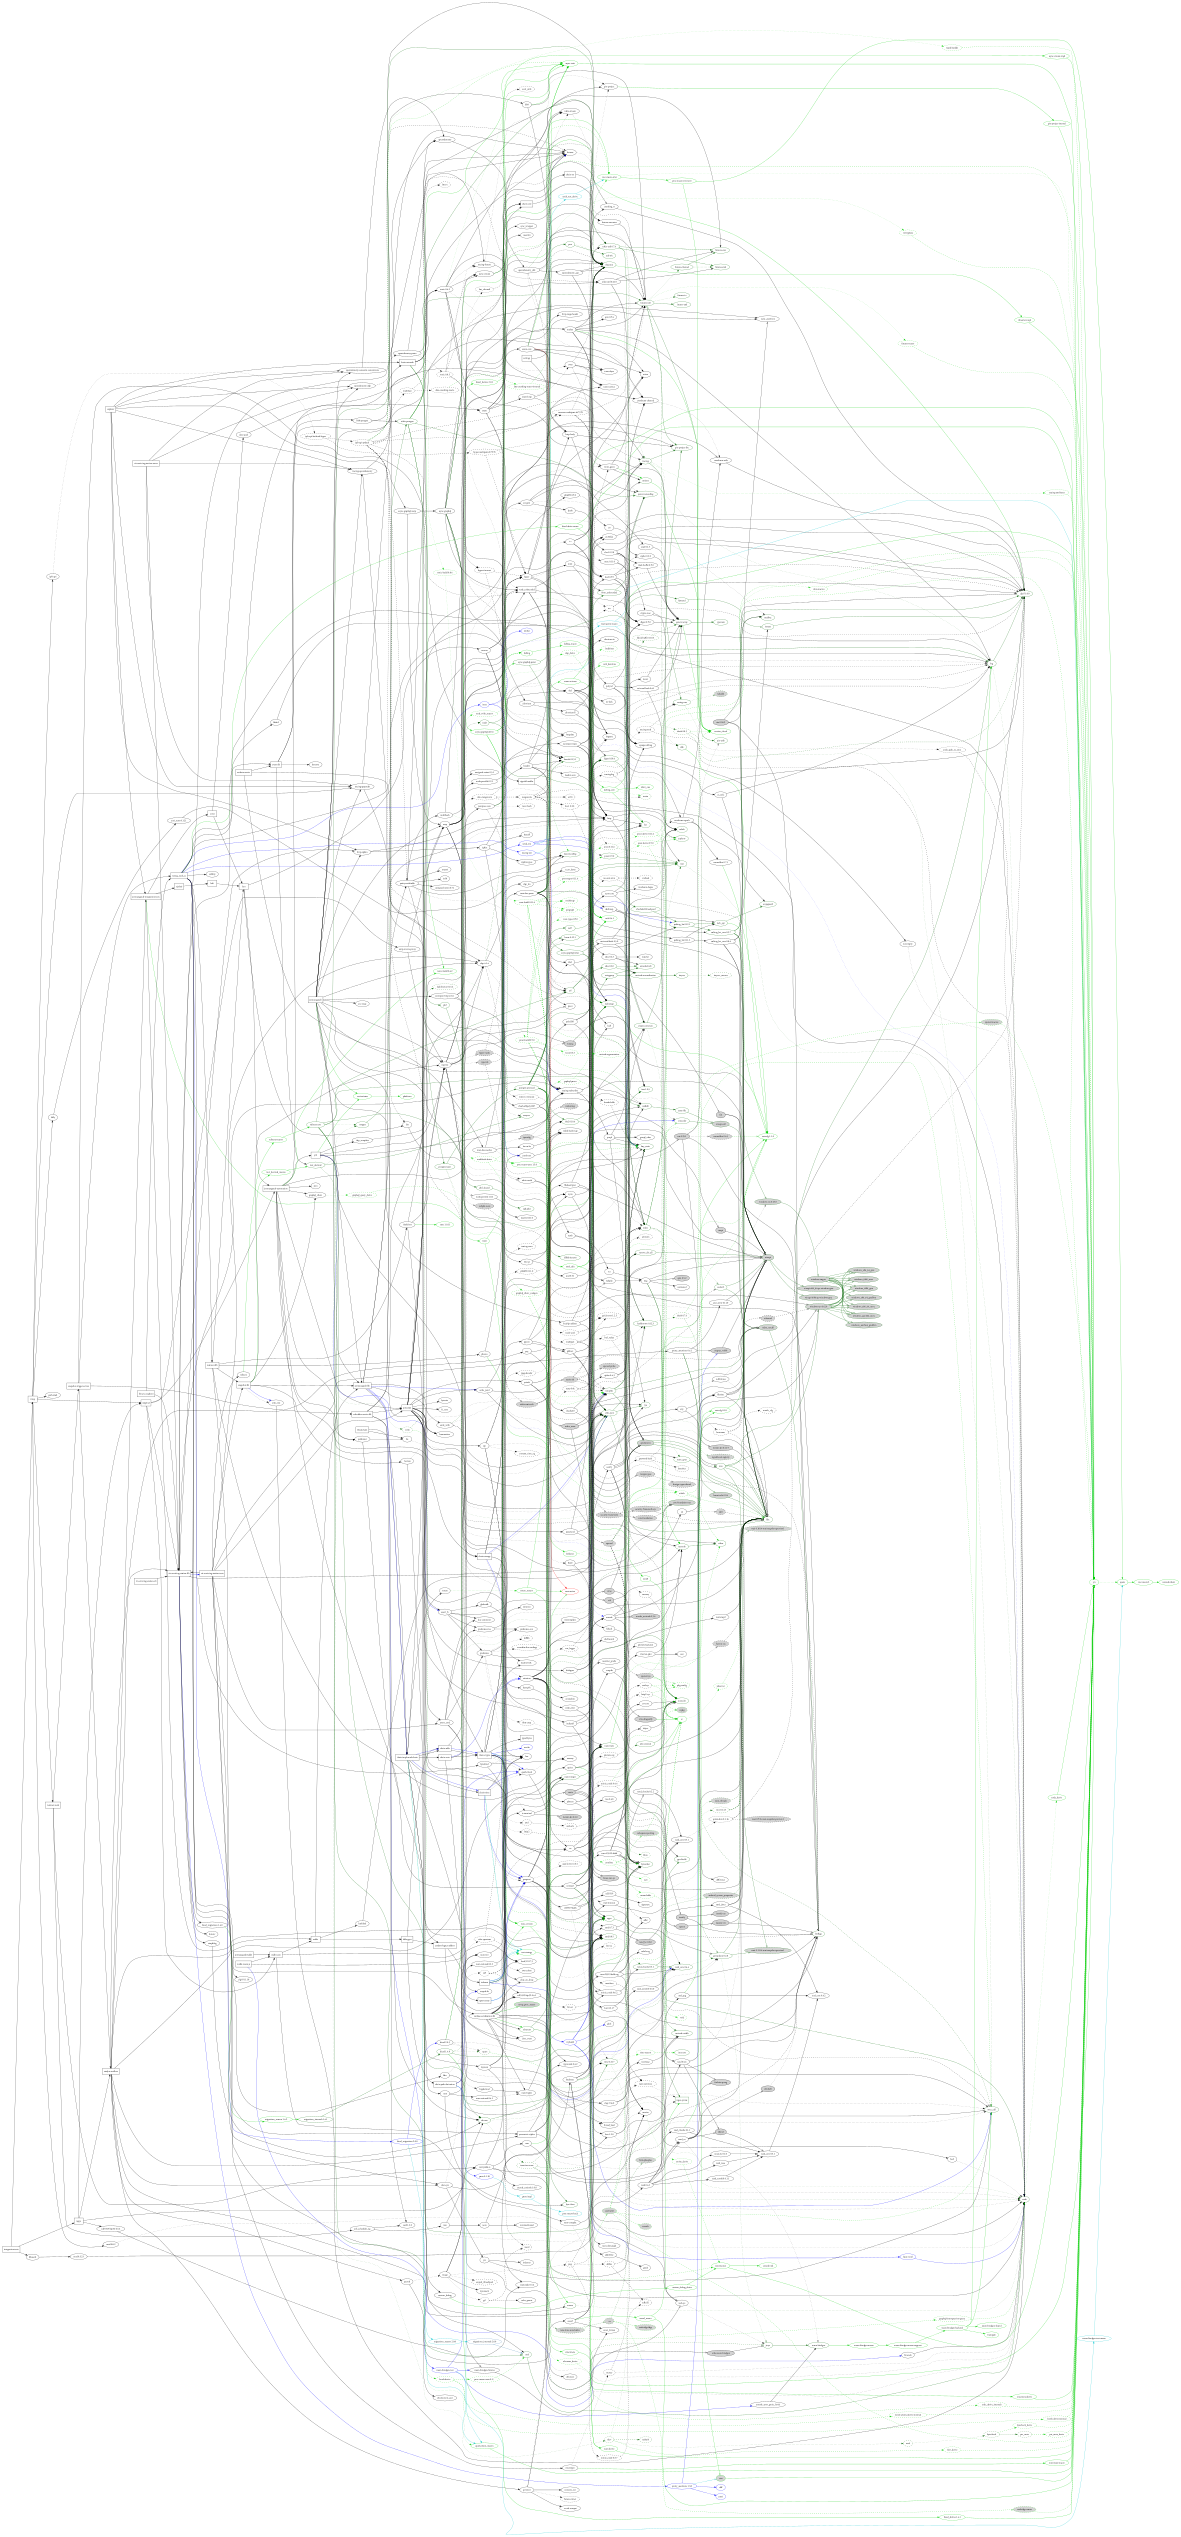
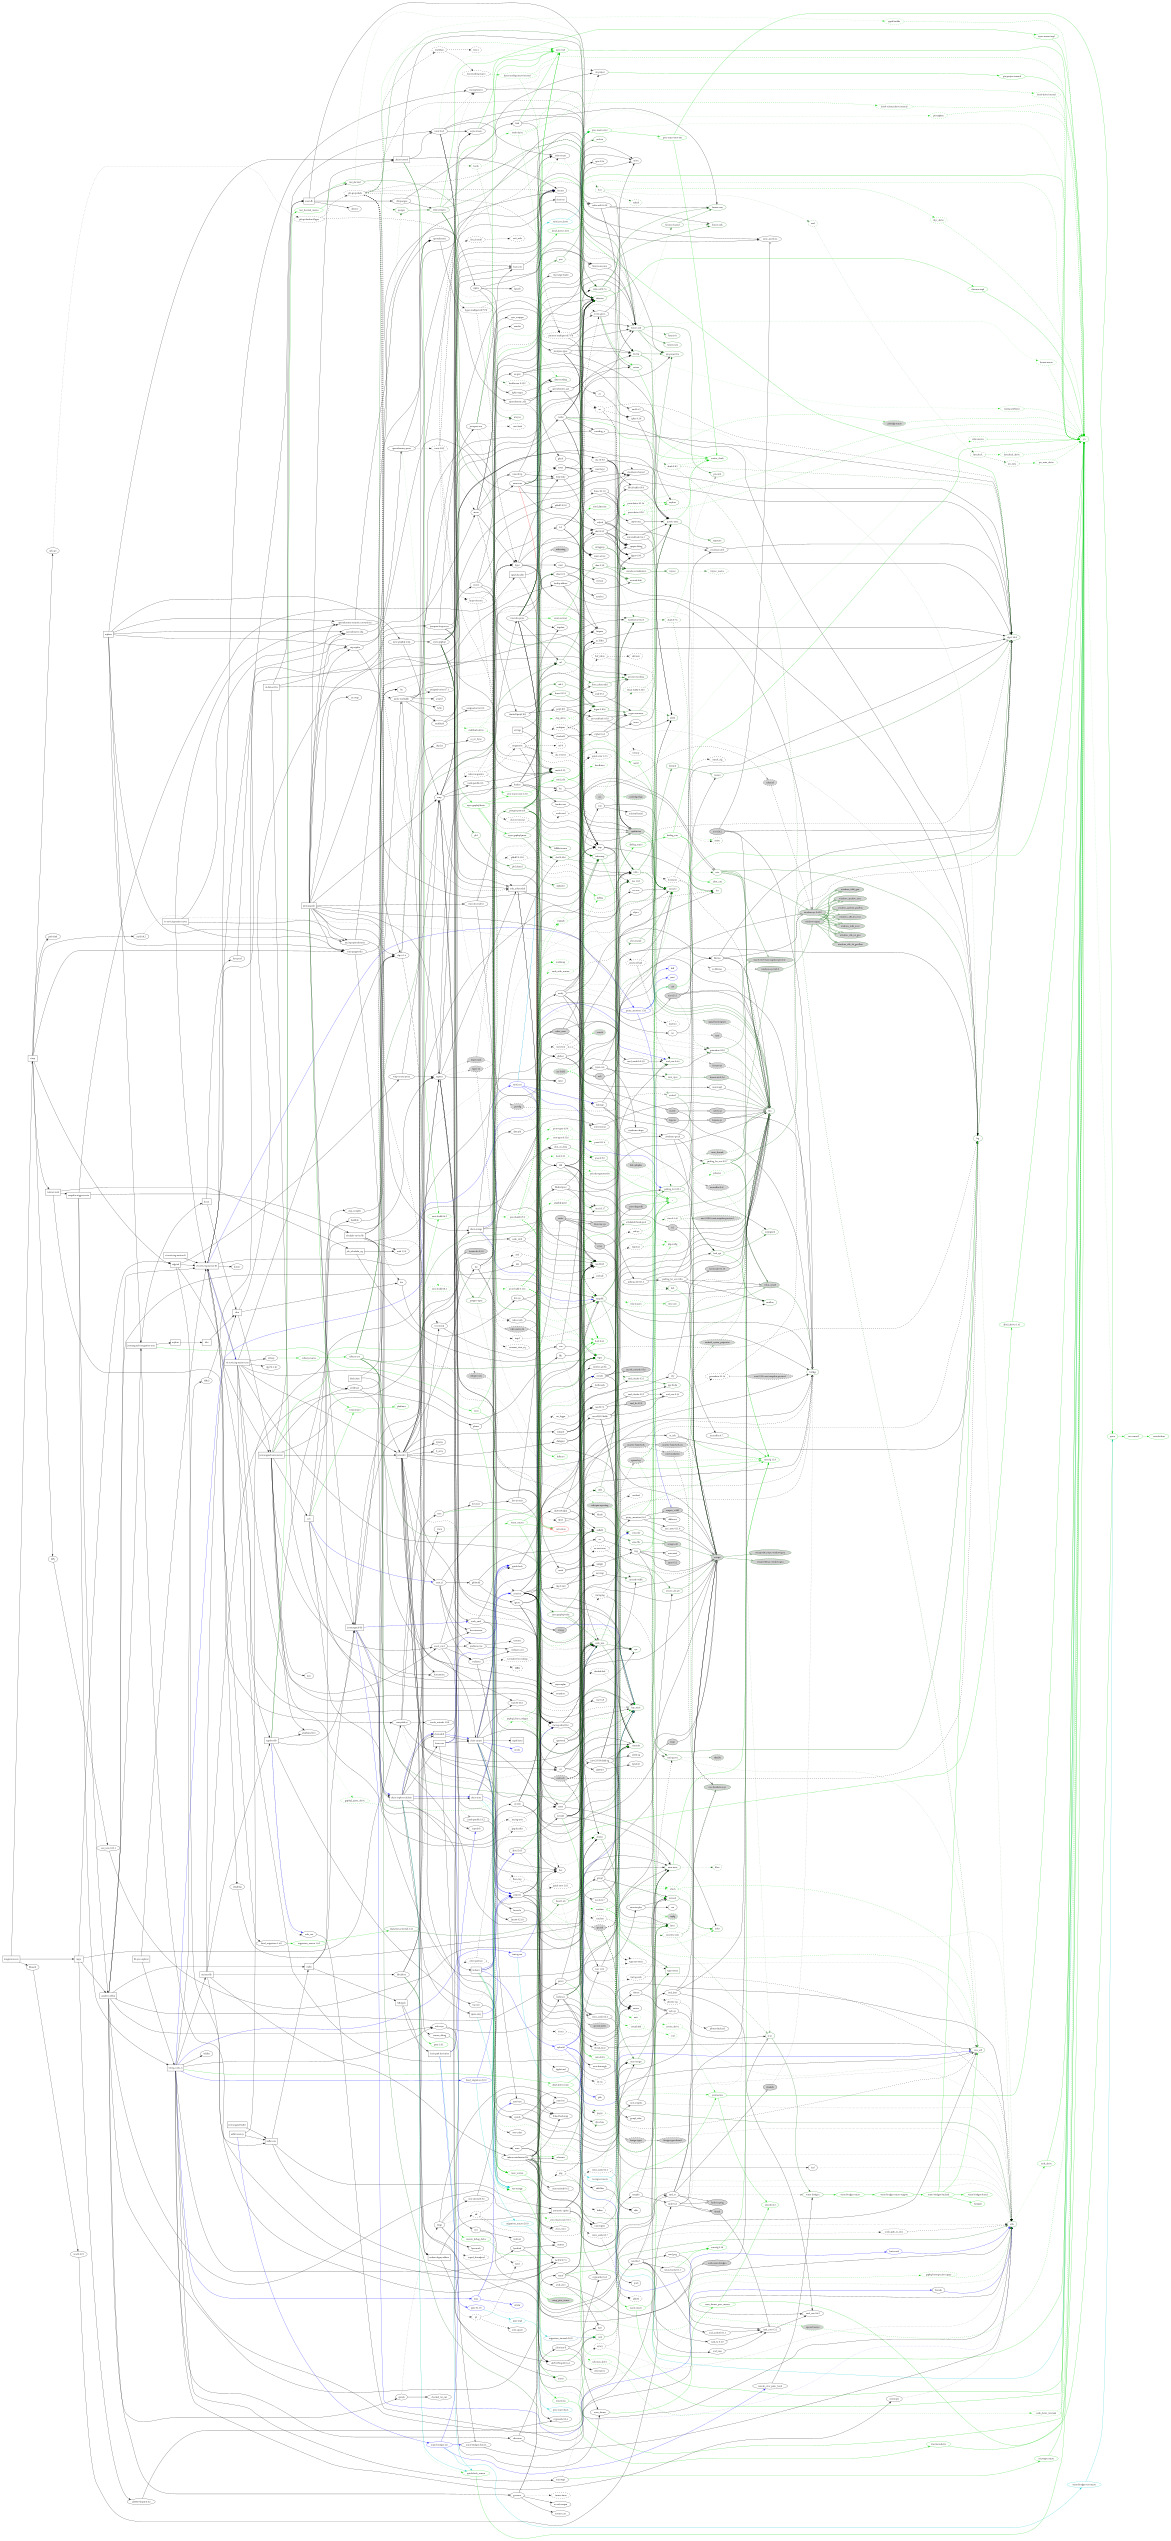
(386, 379) -> (394, 547)
(553, 1017) -> (538, 691)
none -> (517, 1501)
(741, 1664) -> none
(551, 2113) -> (578, 2142)
(362, 2229) -> (355, 1251)
none -> (717, 2304)
(1013, 2319) -> (996, 2281)
(725, 2324) -> (714, 2038)
(570, 2330) -> none
